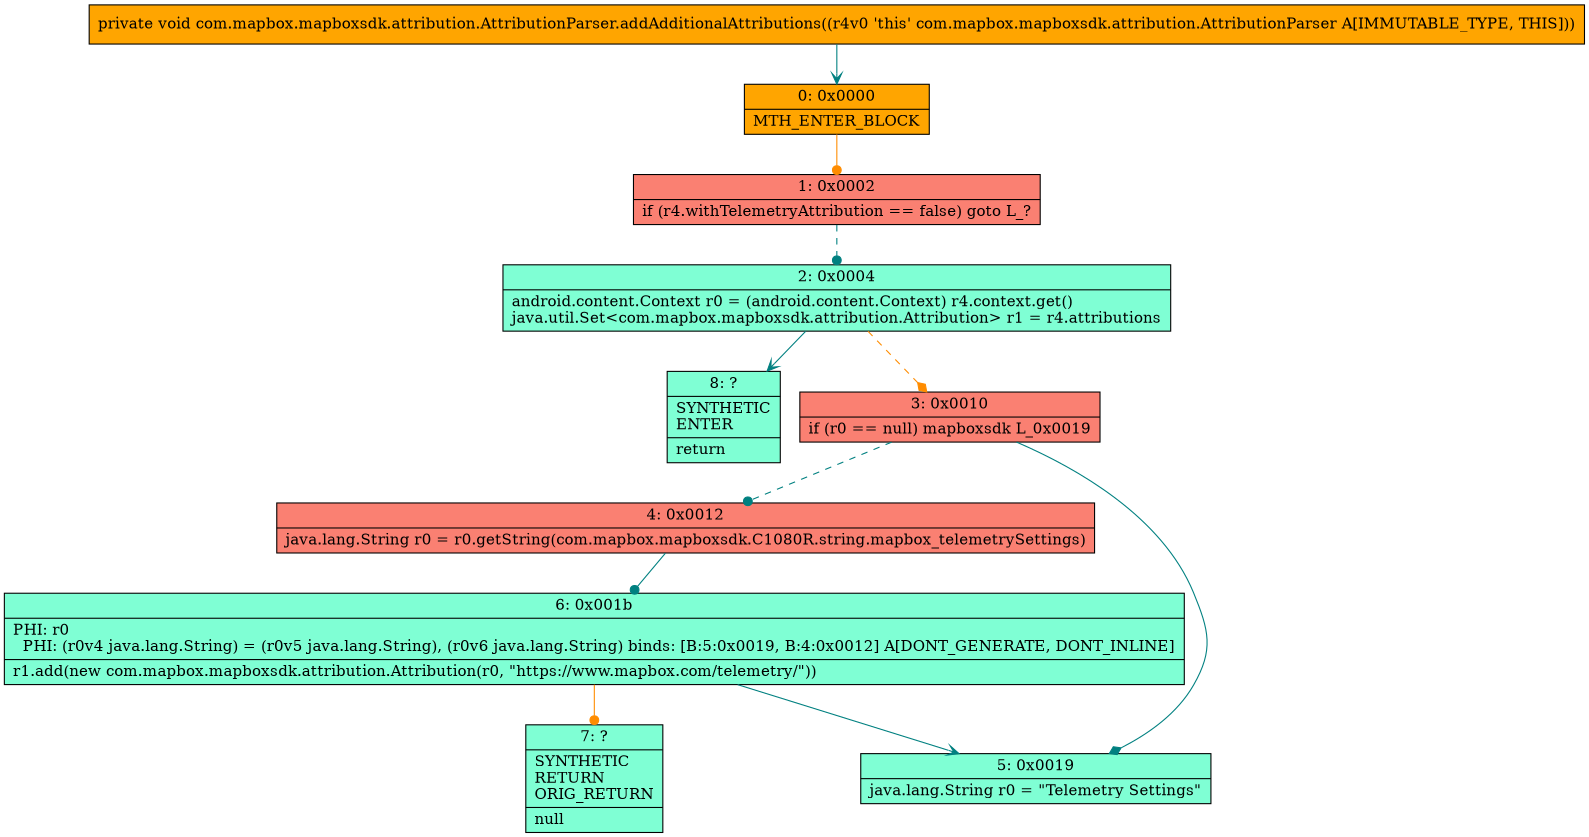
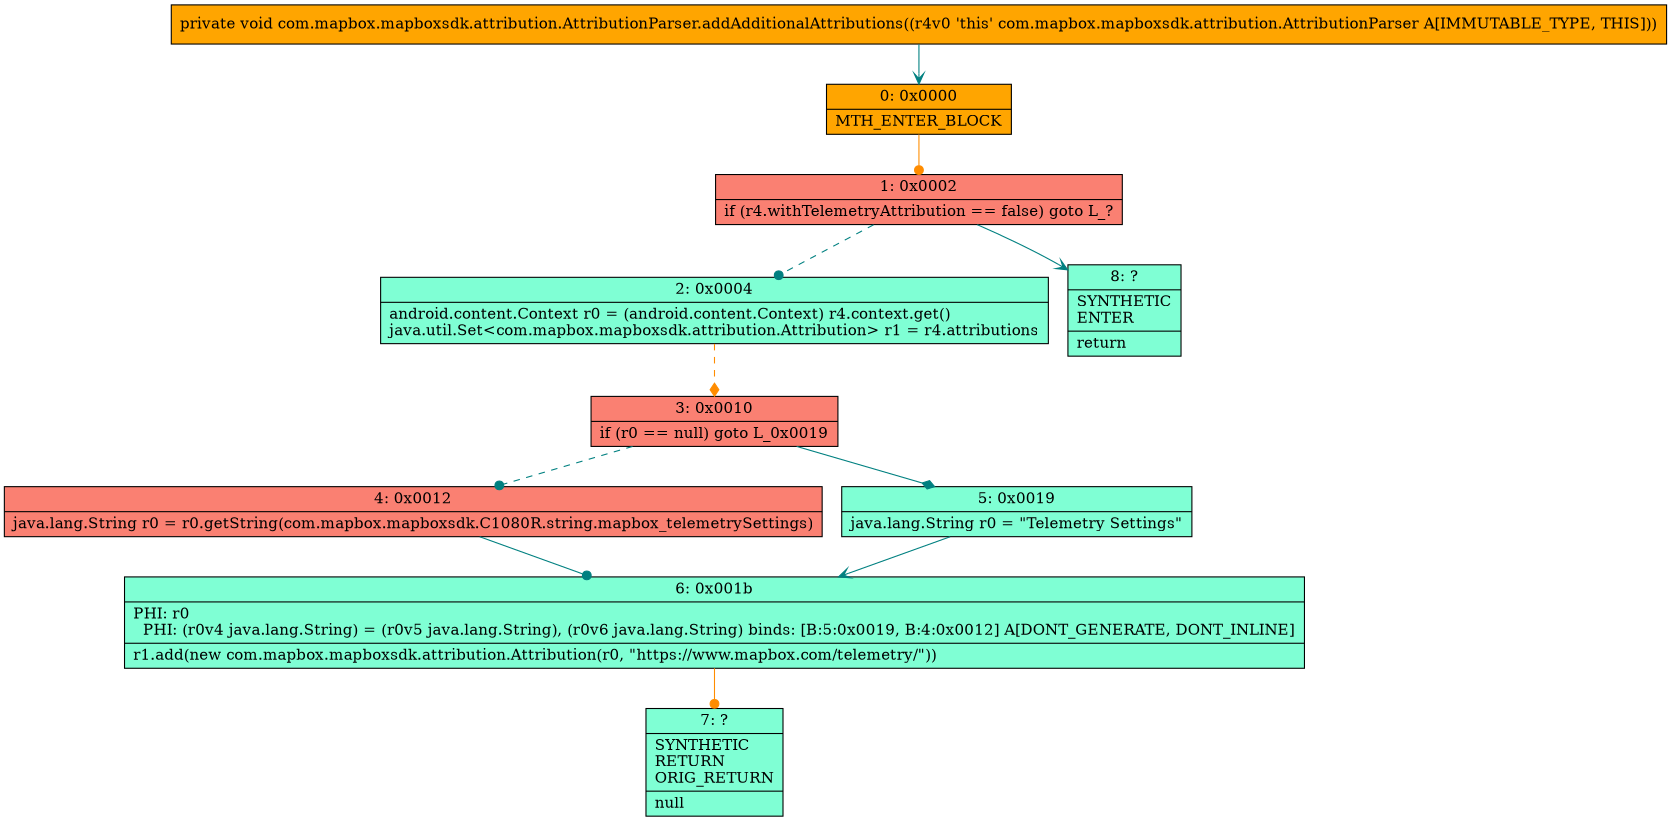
(790, 347) -> (1018, 244)
(950, 429) -> (714, 433)
(843, 717) -> (899, 555)
